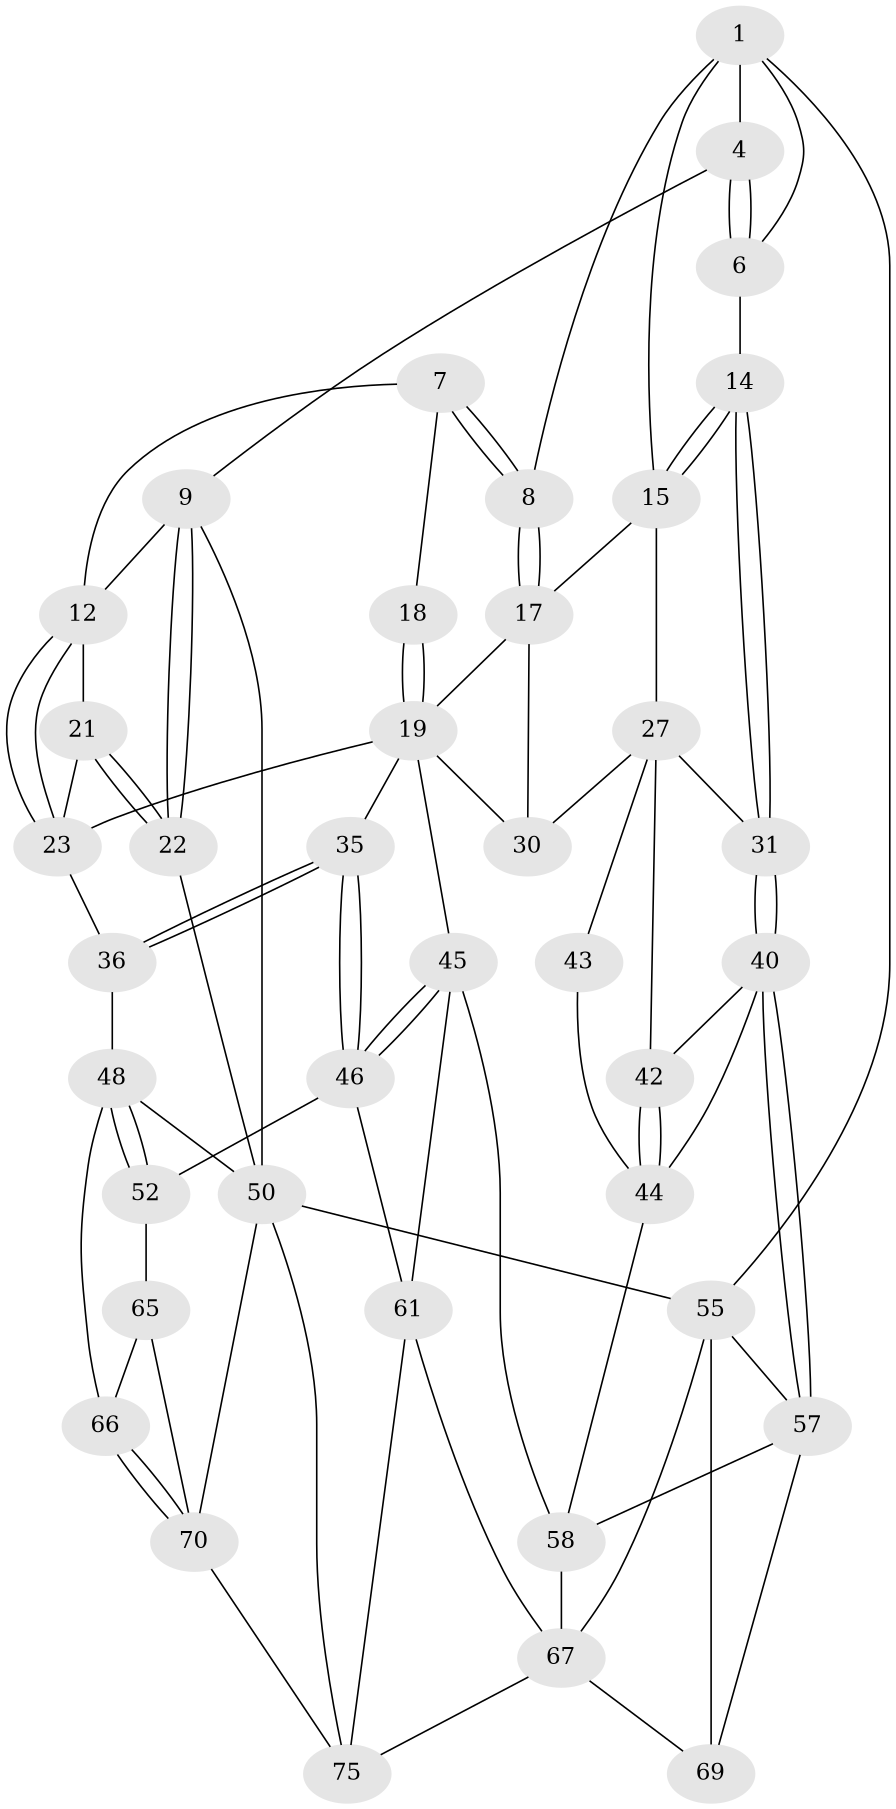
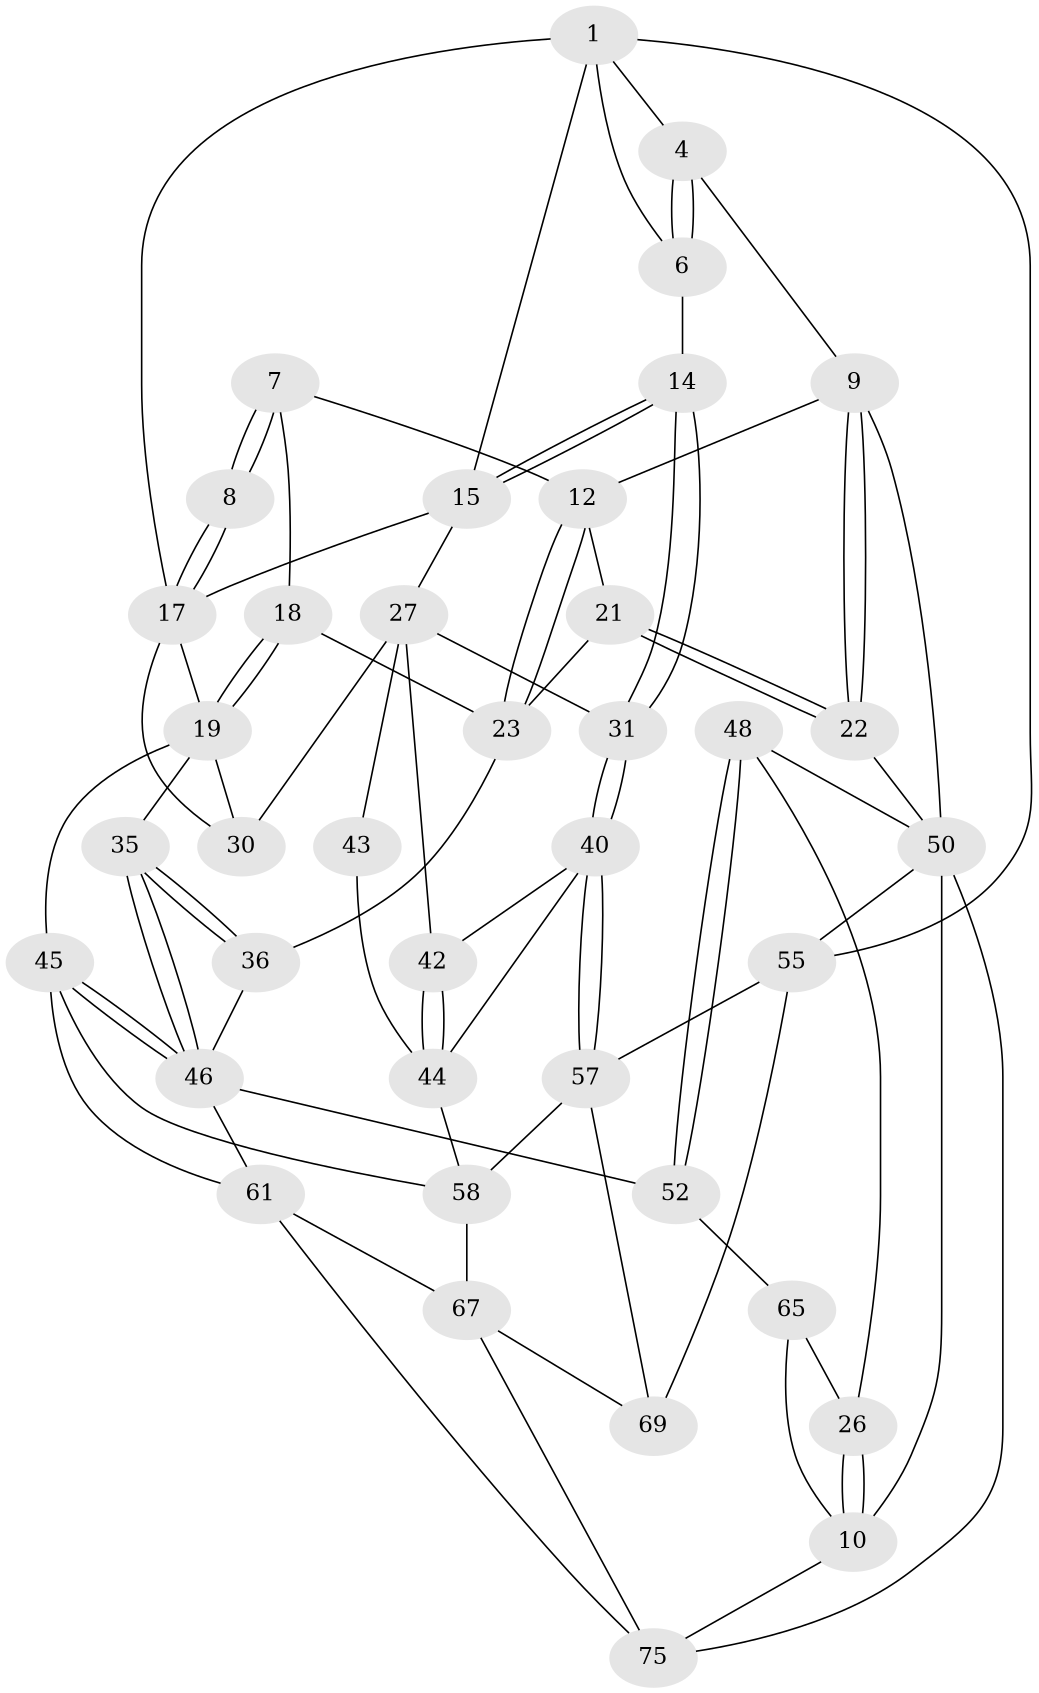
(598, 252) -> (172, 179)
(230, 780) -> (382, 665)
(112, 1021) -> (228, 1020)
(106, 1426) -> (853, 1426)
(657, 1483) -> none
(194, 1542) -> (853, 1542)
